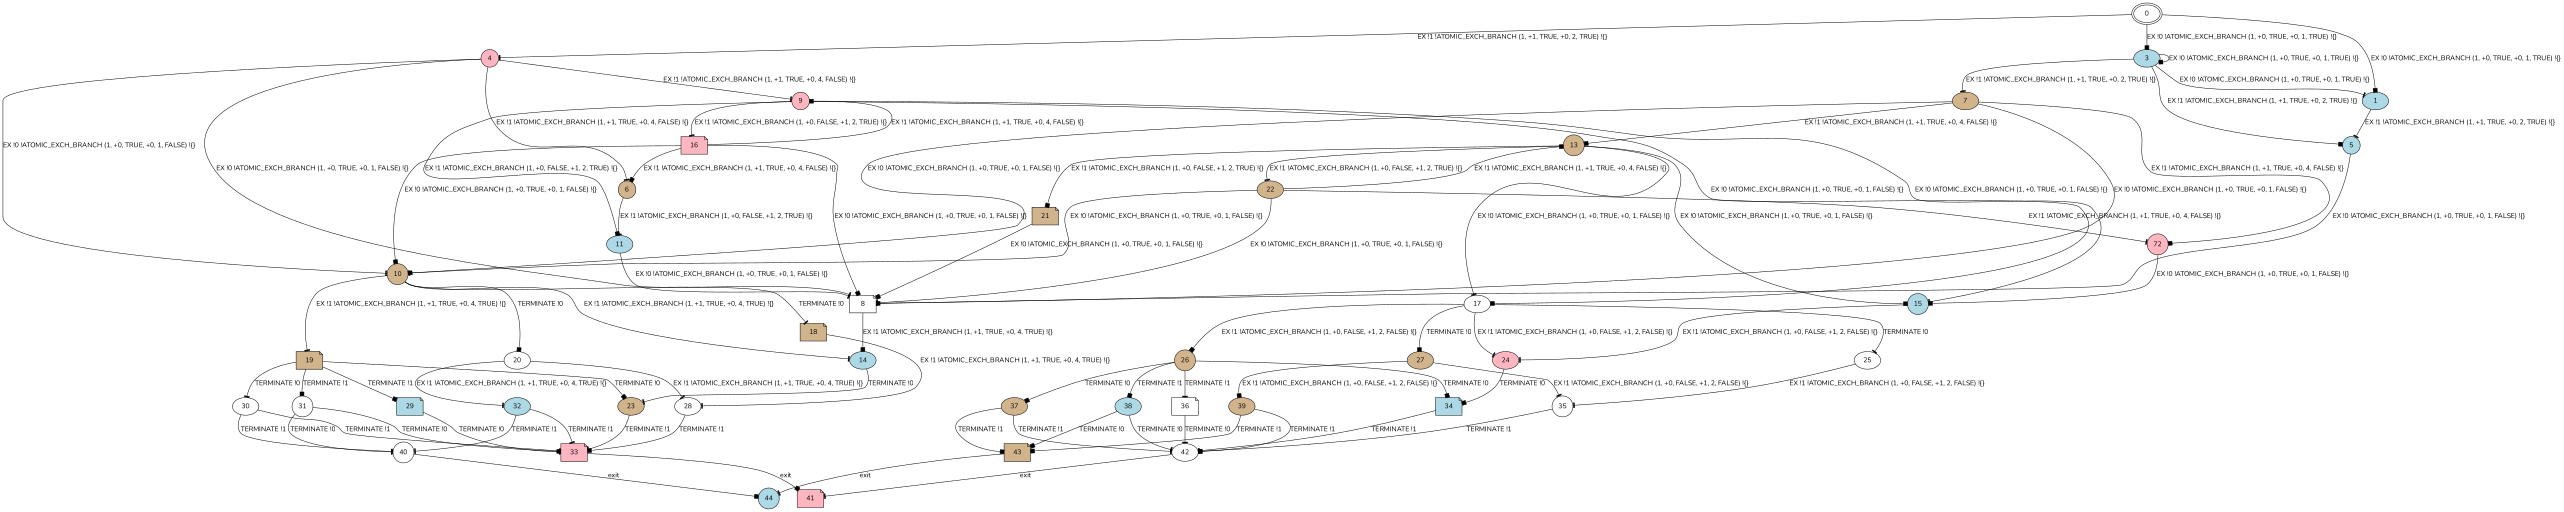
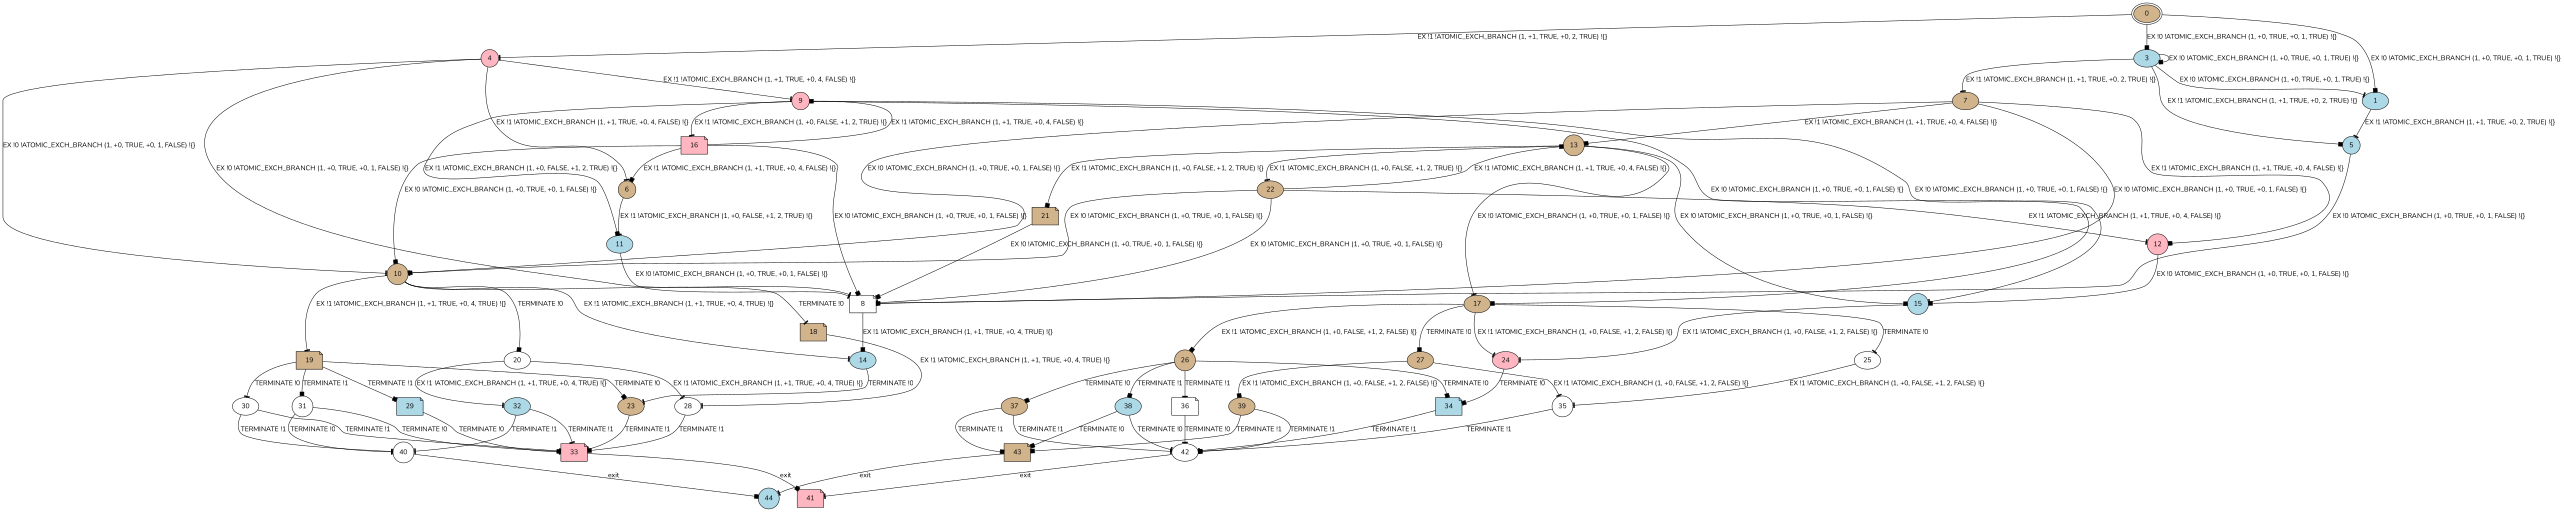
(2147, 14) -> (2147, 14)
(2158, 244) -> (2158, 244)
(1477, 304) -> (1477, 304)
